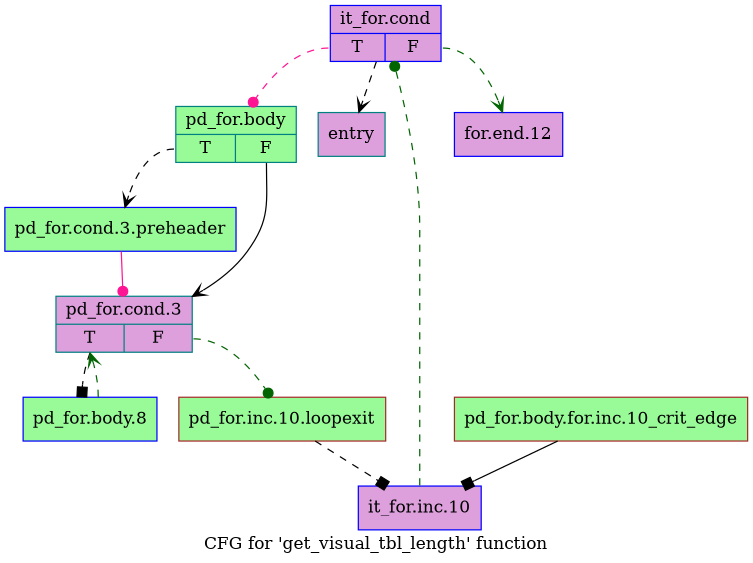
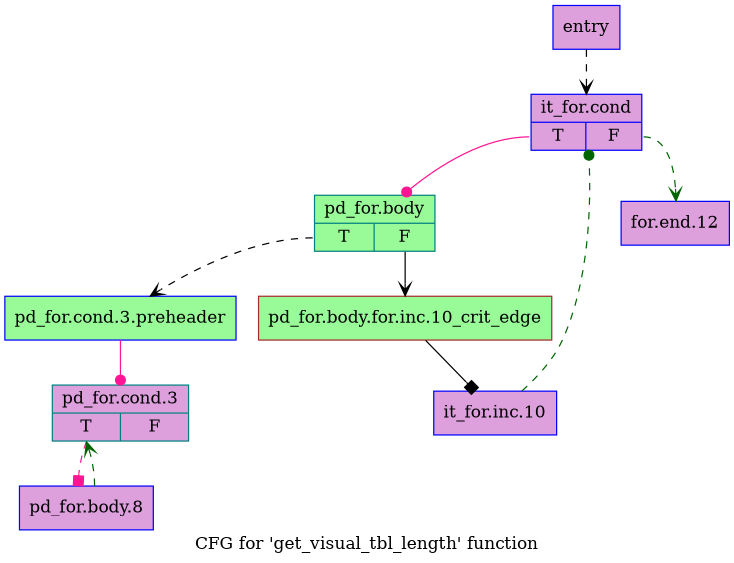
(287, 64) -> (466, 153)
(370, 81) -> (586, 66)
(352, 134) -> (586, 27)
(256, 237) -> (405, 268)
(85, 368) -> (82, 457)
(90, 419) -> (86, 508)
(282, 419) -> none
